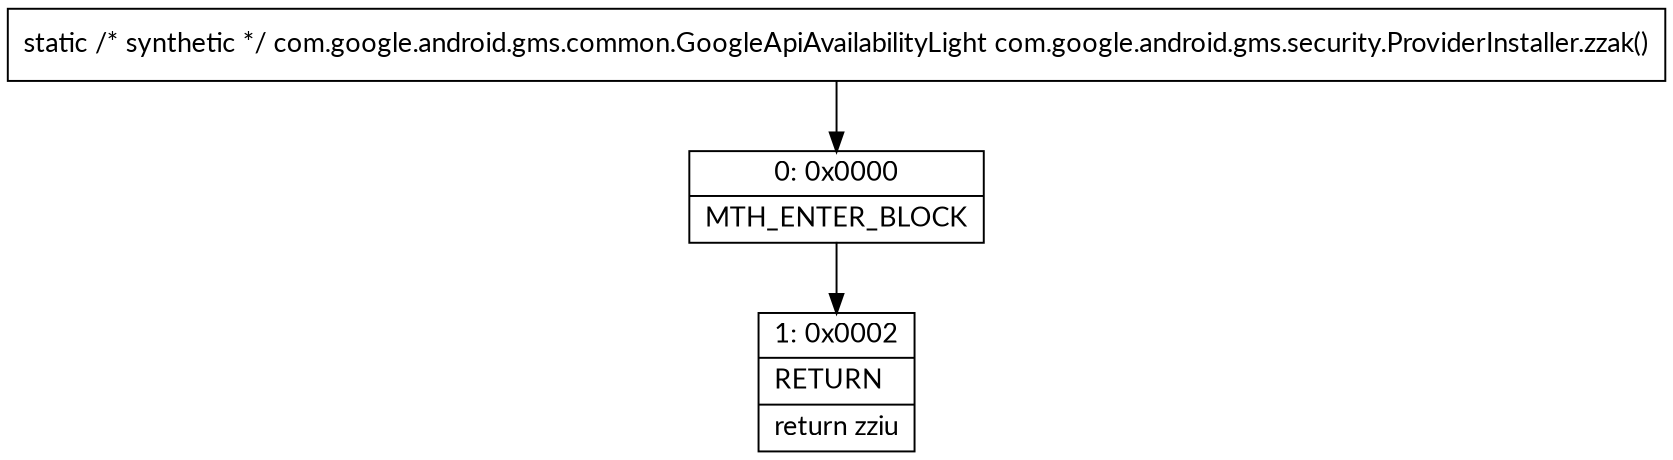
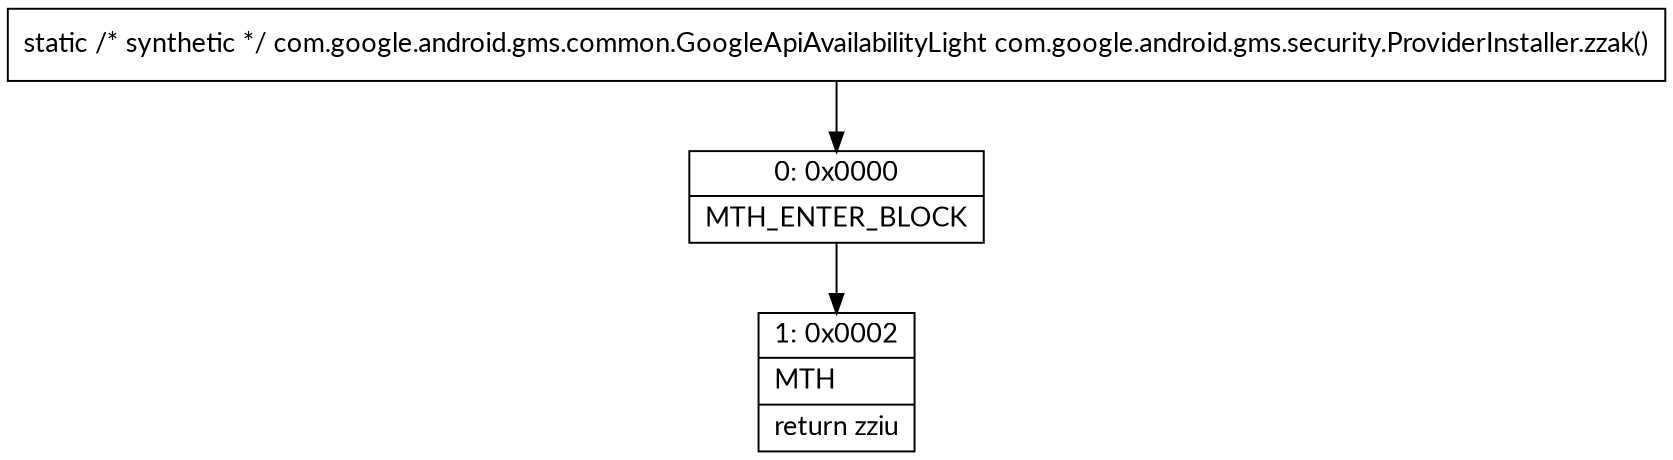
(829, 380) -> (805, 380)
